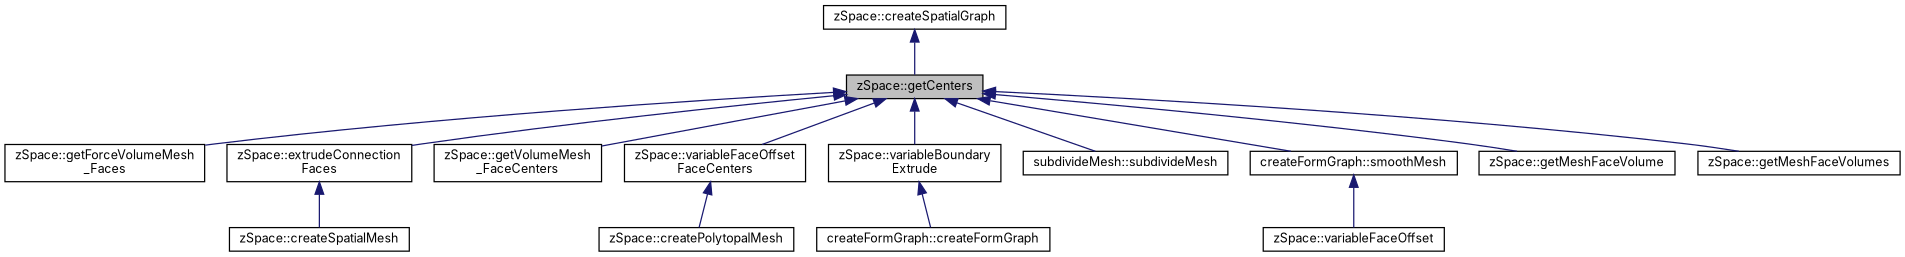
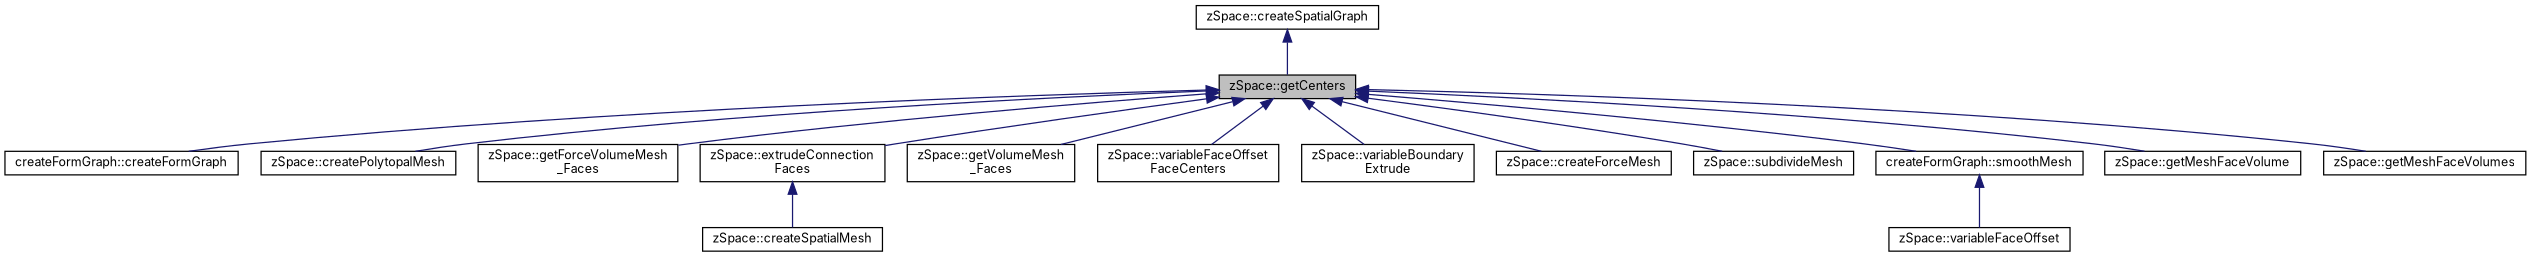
(518, 163) -> (991, 163)
(1126, 163) -> (1774, 163)
none -> (1584, 163)
(703, 211) -> (810, 113)
(926, 211) -> (697, 111)
